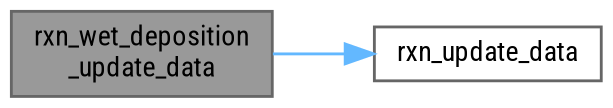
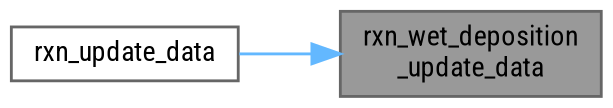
(309, 54) -> (276, 54)
